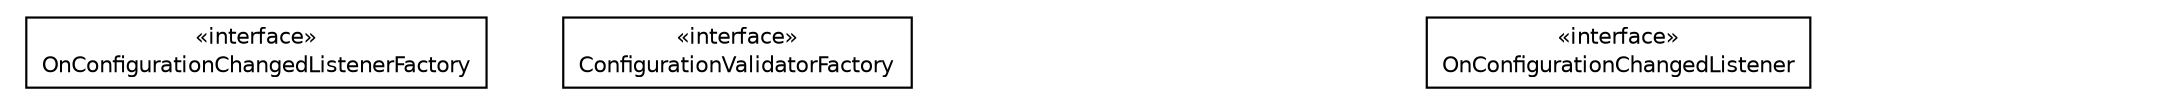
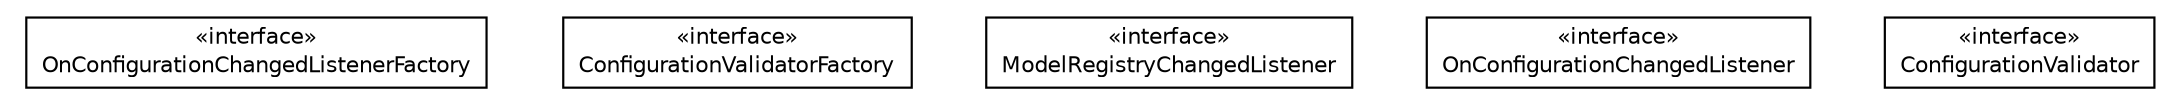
none -> (1168, 53)
none -> (2019, 53)
